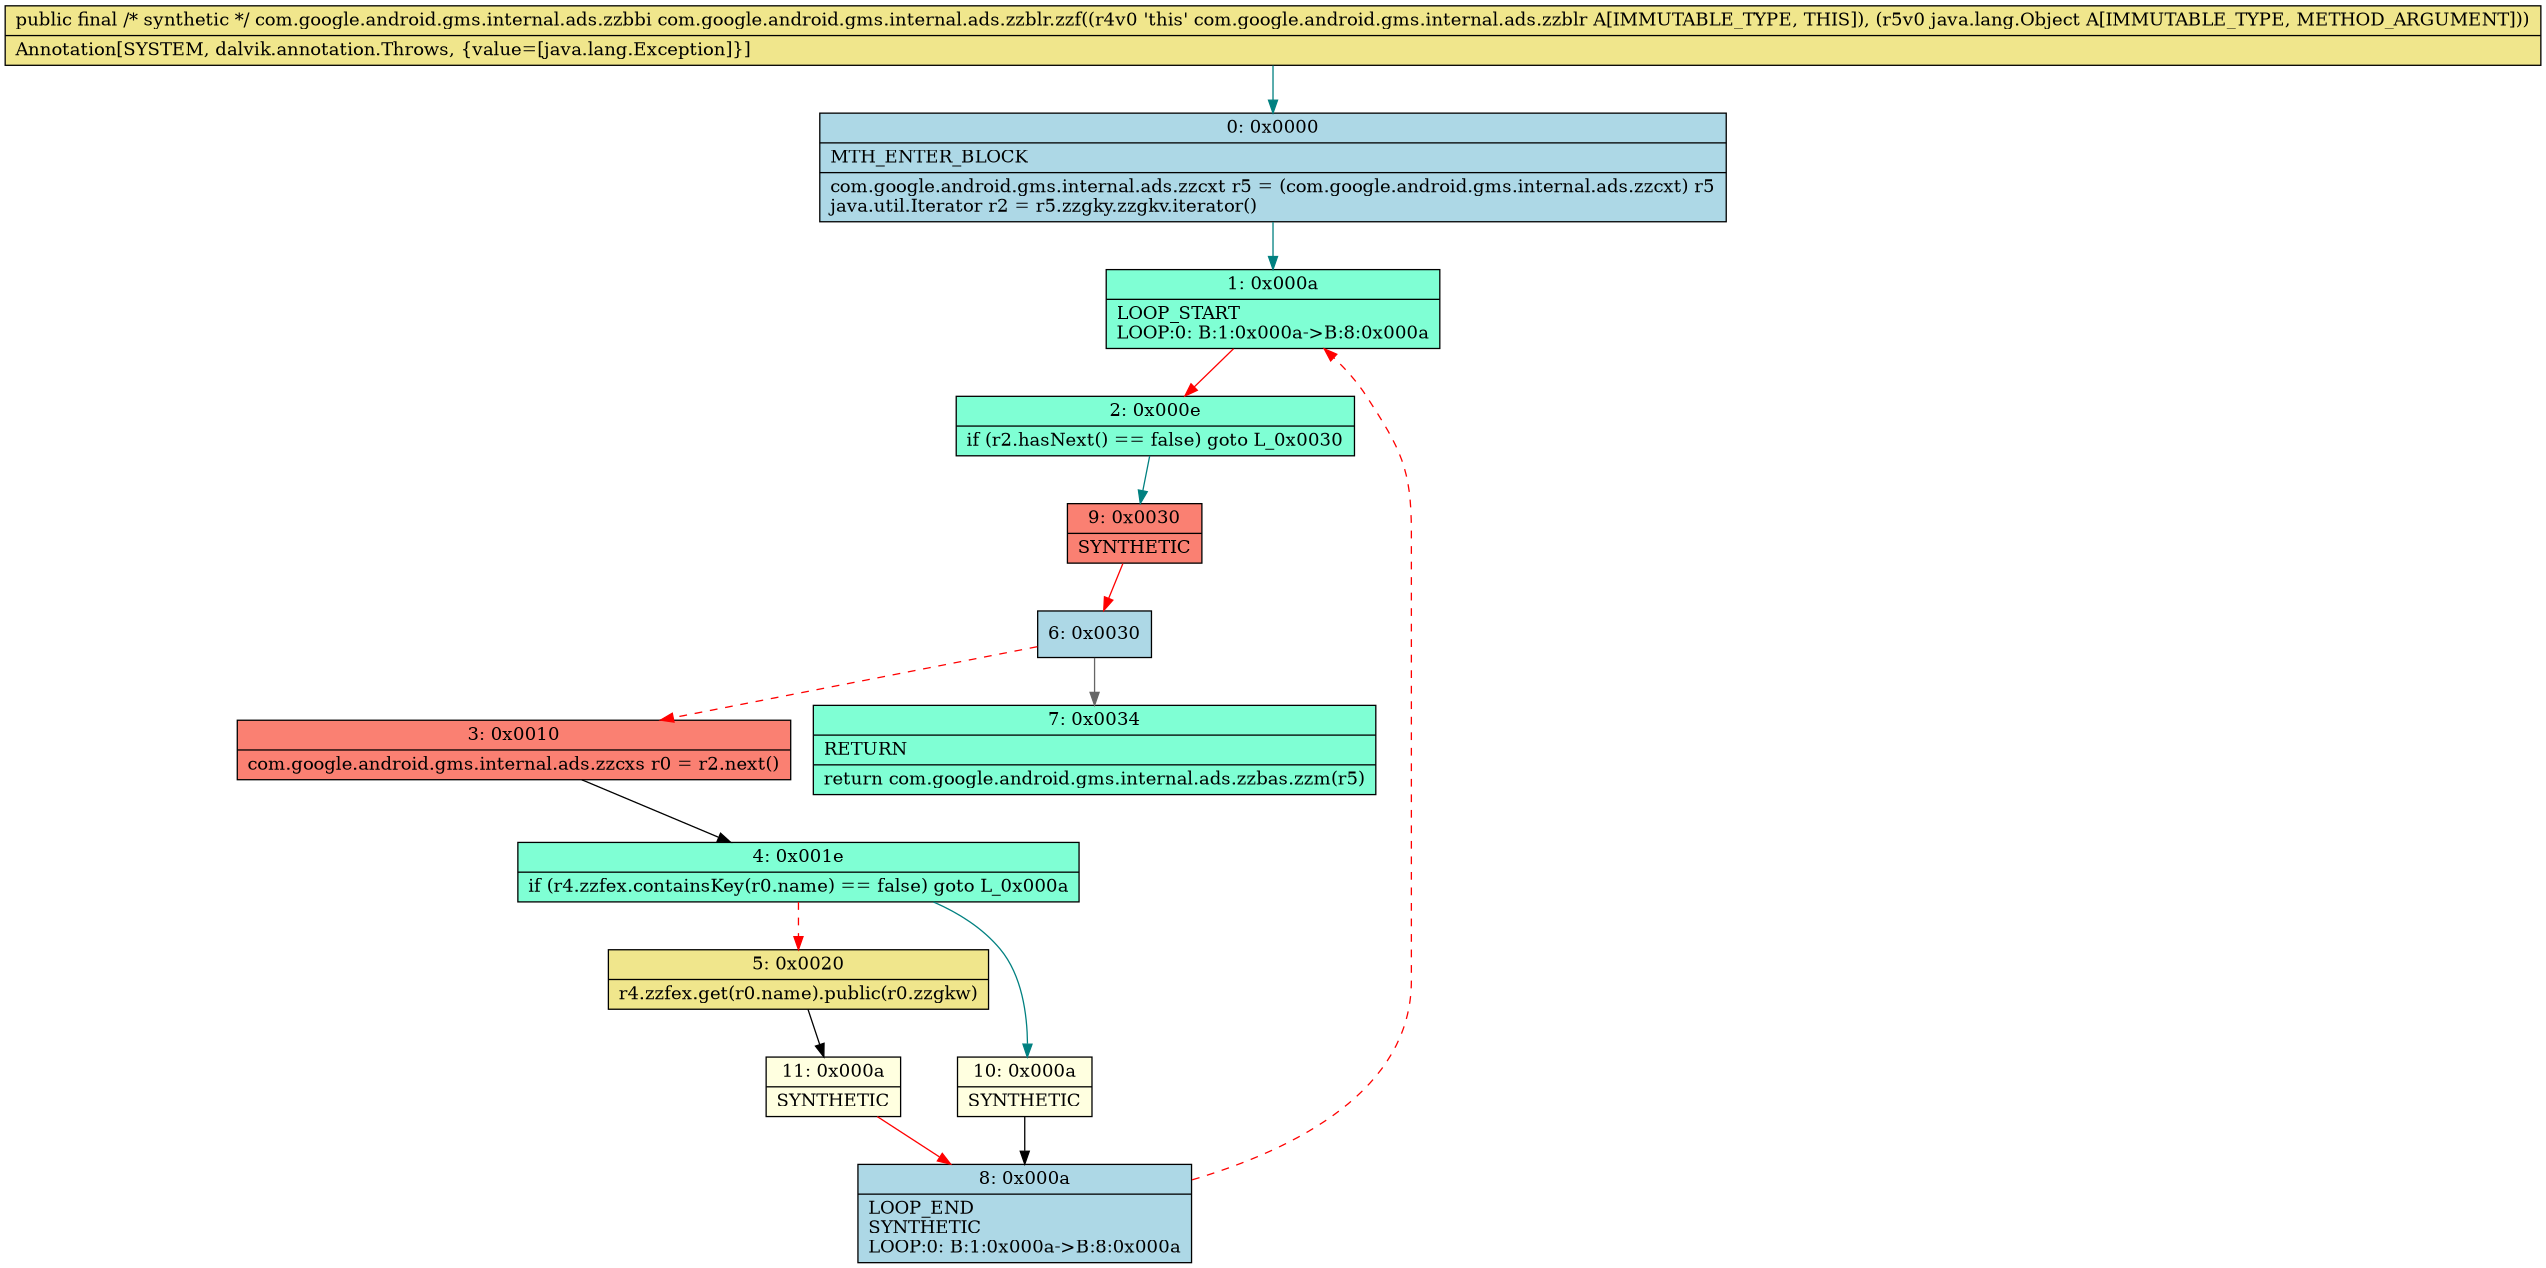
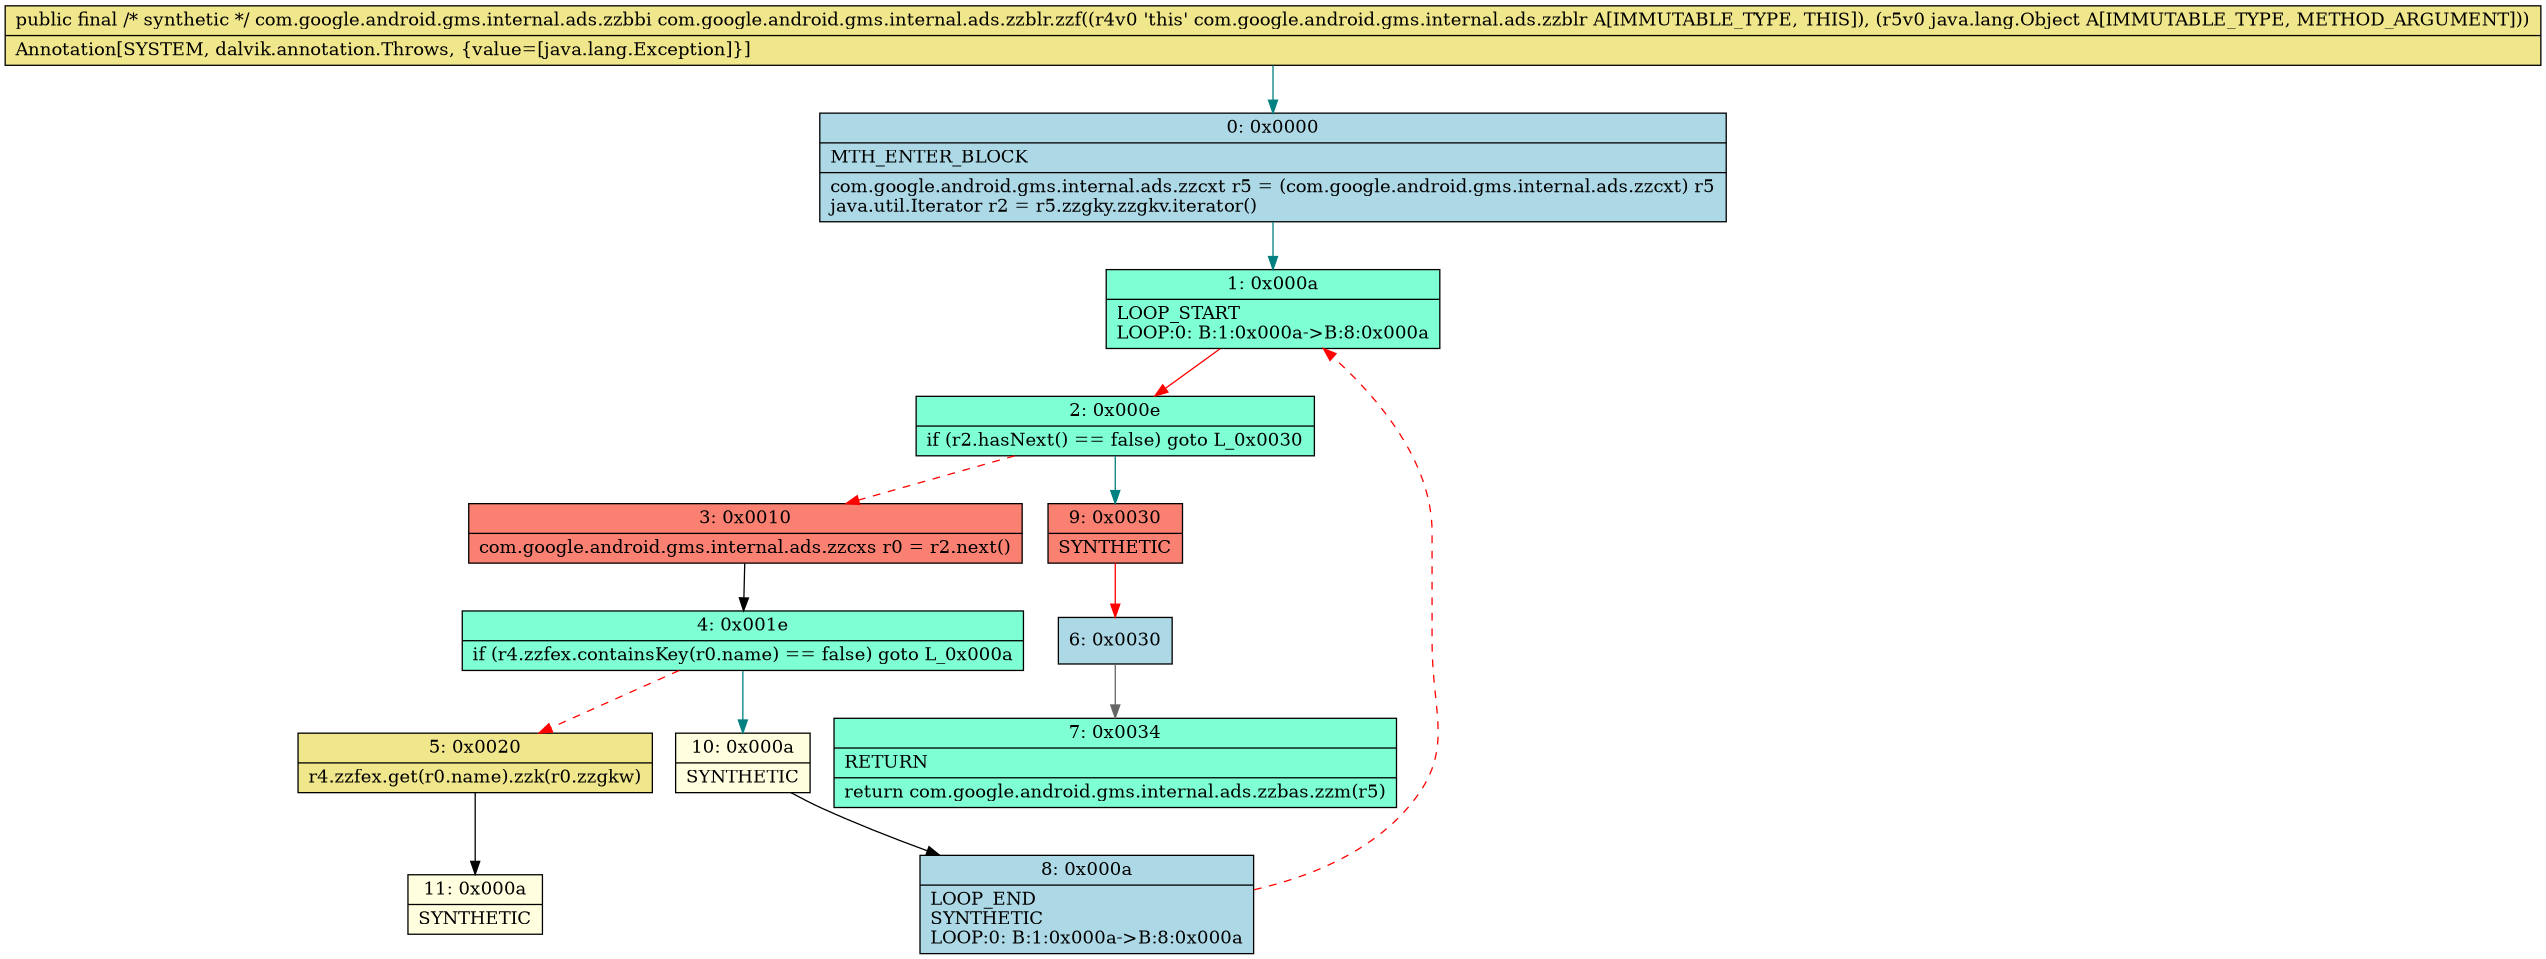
(855, 682) -> (937, 478)
(798, 994) -> (475, 777)
(908, 1137) -> none
